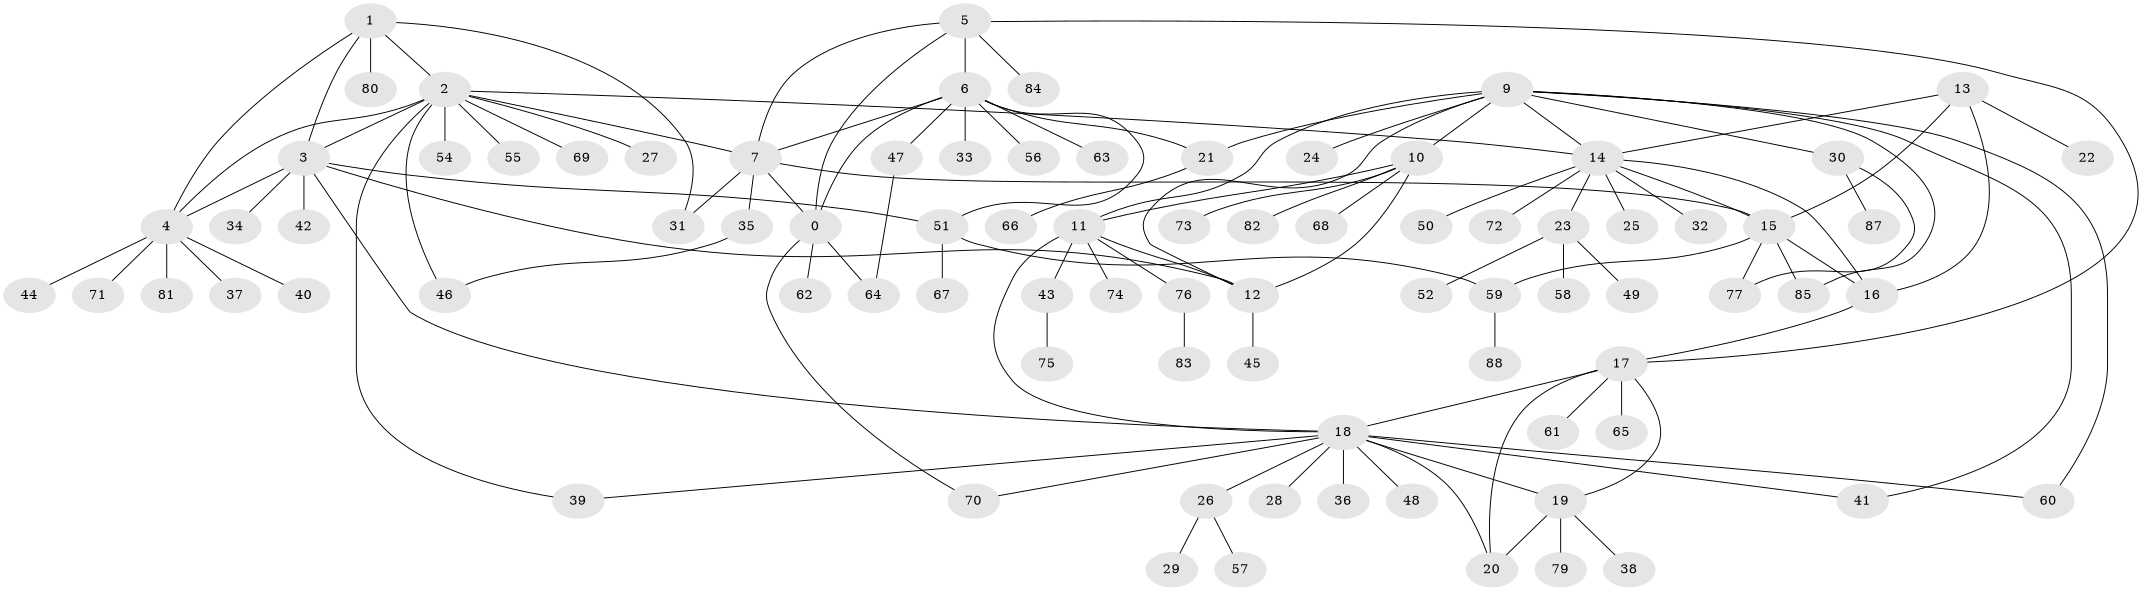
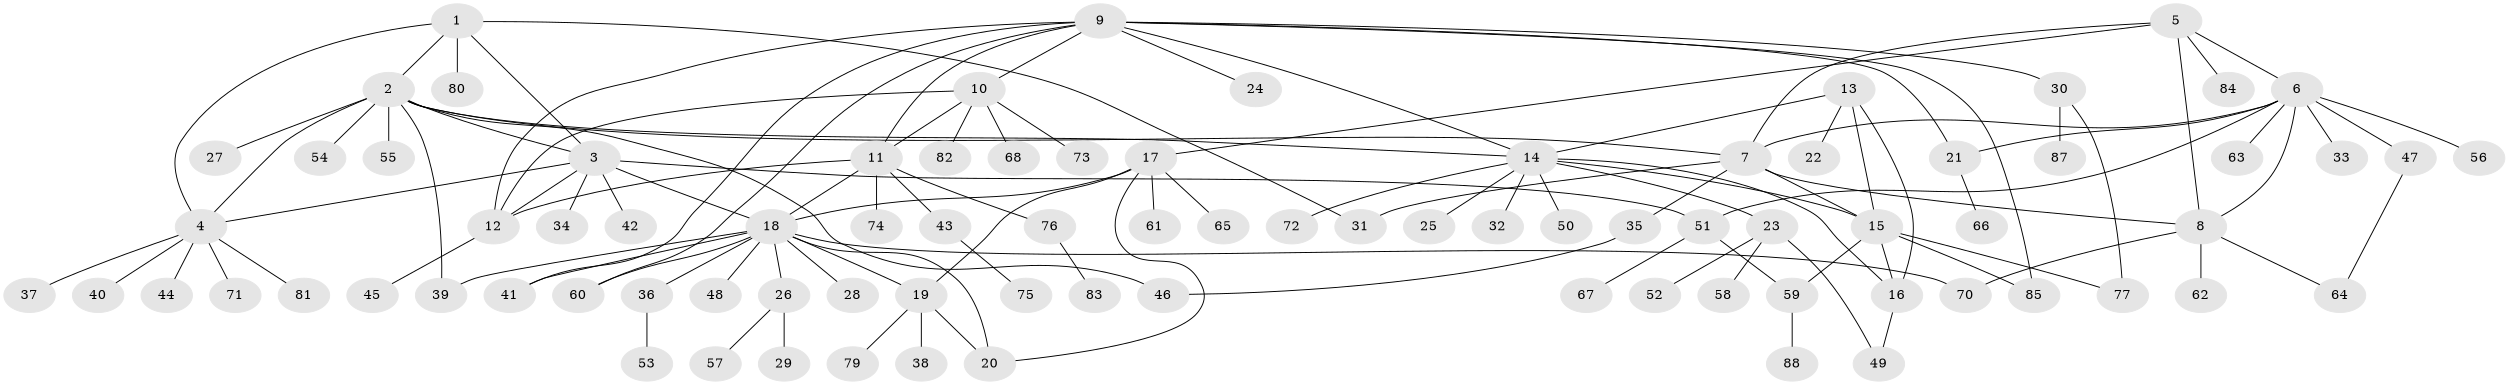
(582, 158) -> none
(816, 227) -> (2201, 227)
(1751, 338) -> (1888, 330)
none -> (647, 364)
